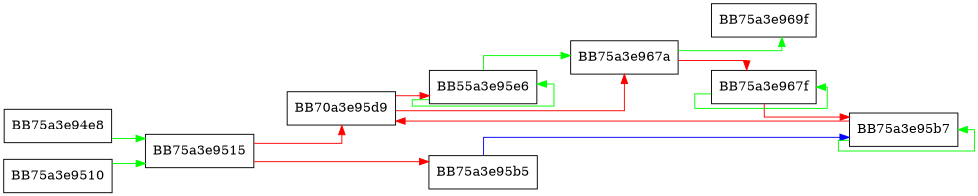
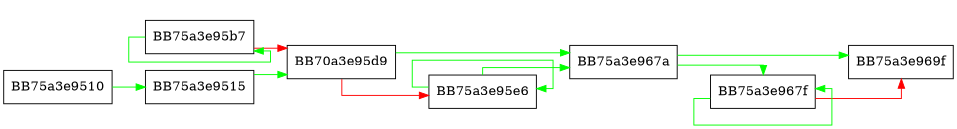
(713, 61) -> (721, 65)
(483, 87) -> (483, 92)
(562, 111) -> (478, 53)
(796, 117) -> (863, 99)
(58, 126) -> none
(302, 143) -> (266, 75)
(483, 172) -> none
